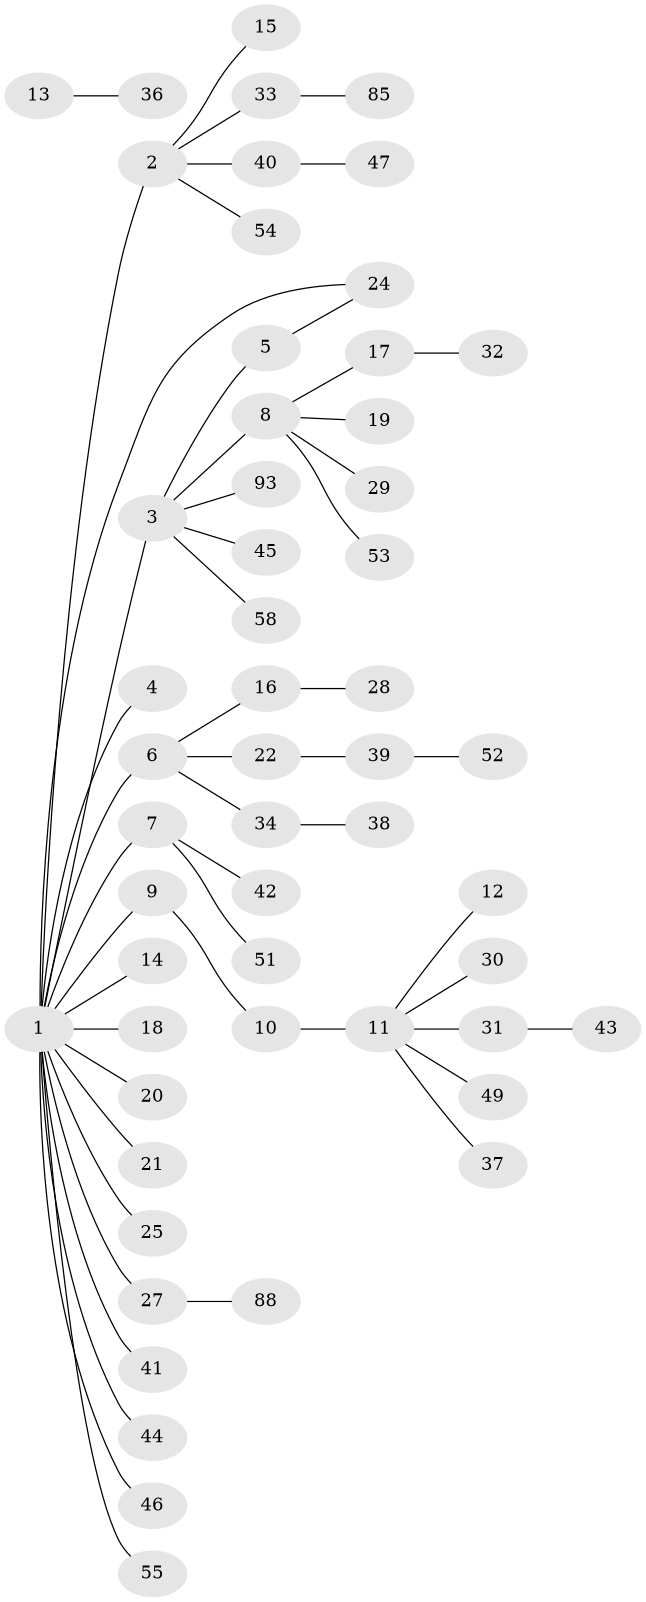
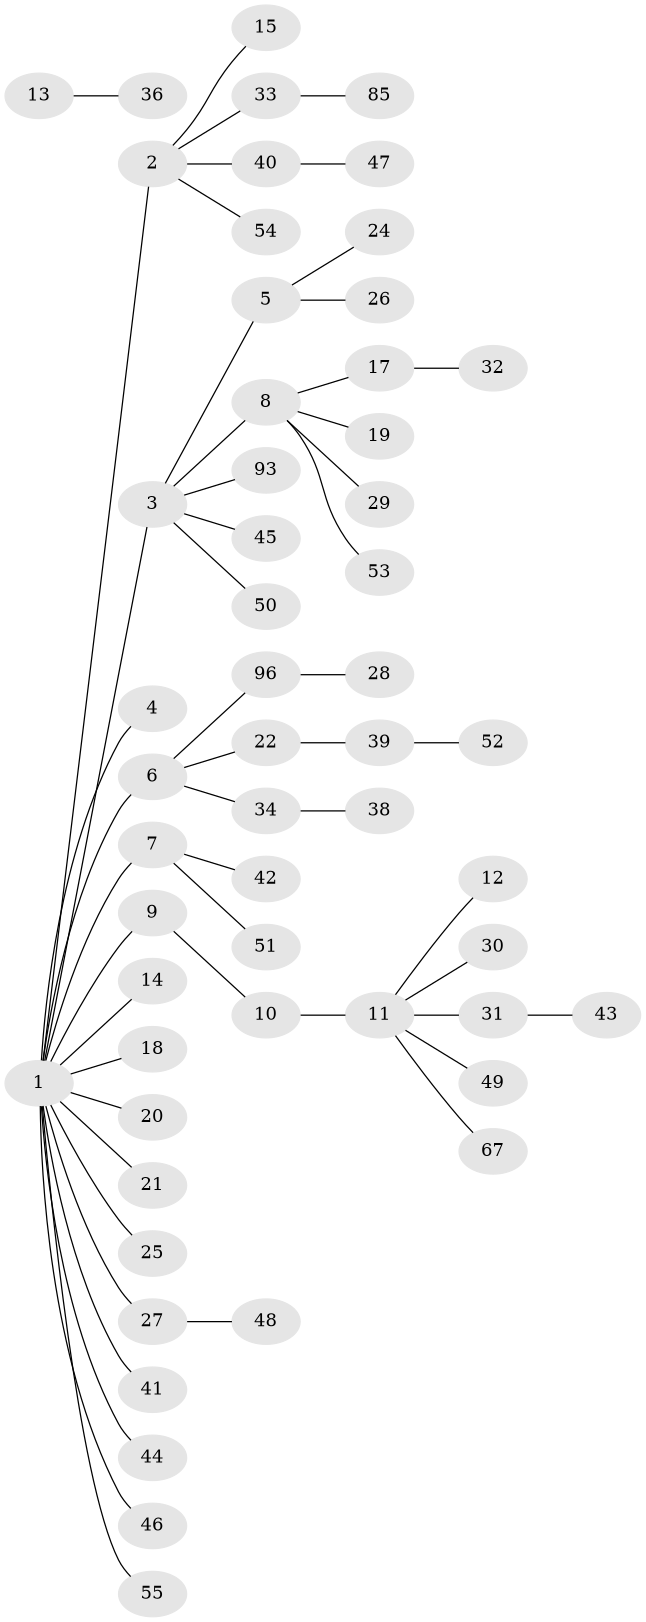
none -> (380, 300)
(89, 581) -> none
(266, 620) -> (266, 607)
(266, 689) -> (266, 675)
(493, 1165) -> (493, 1151)
(266, 1301) -> (266, 1322)
